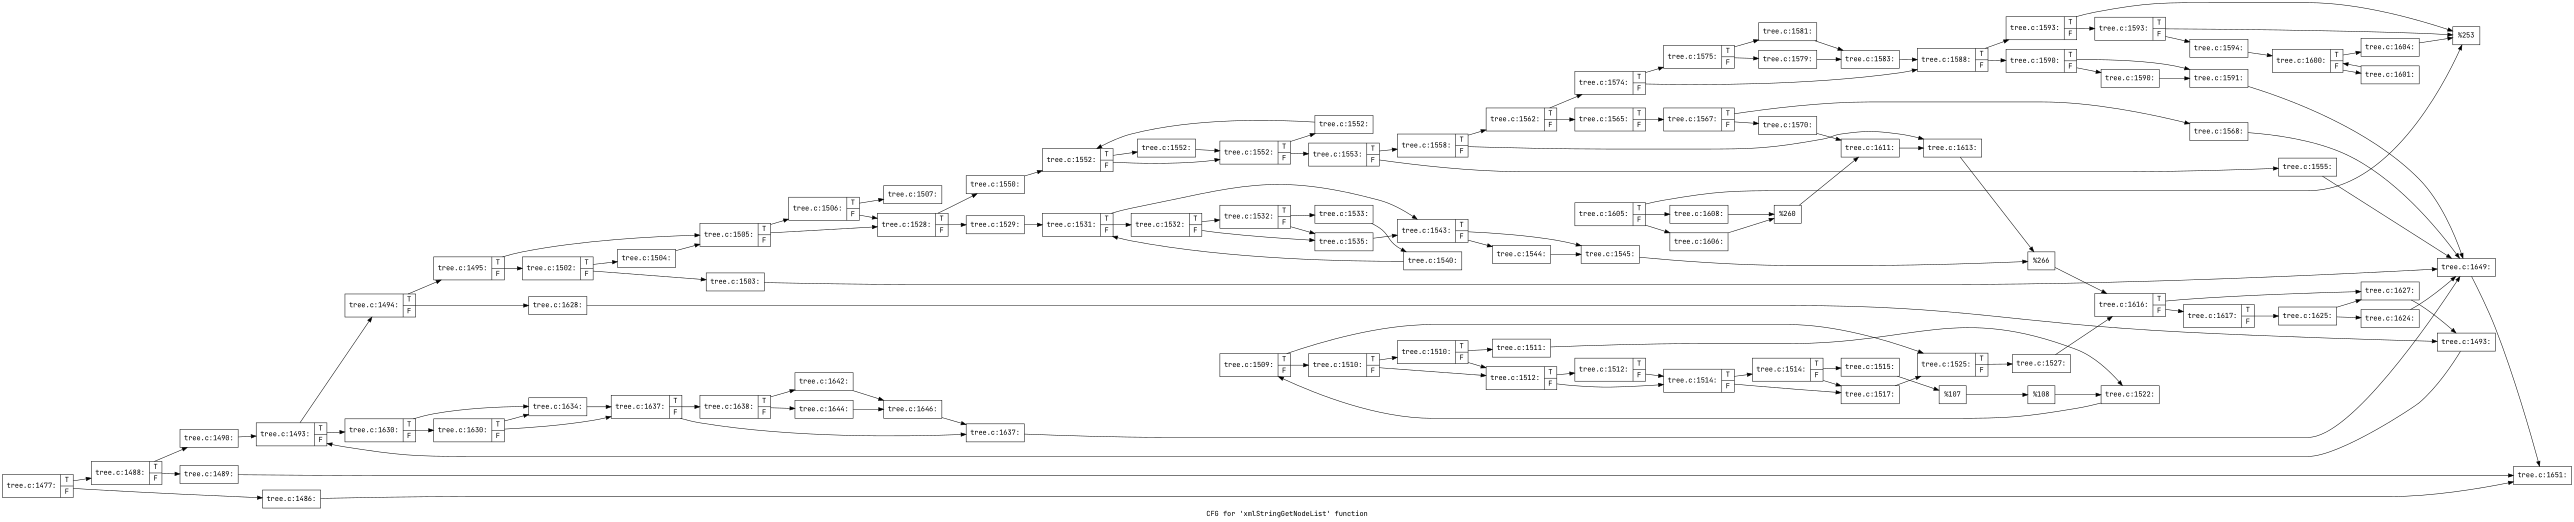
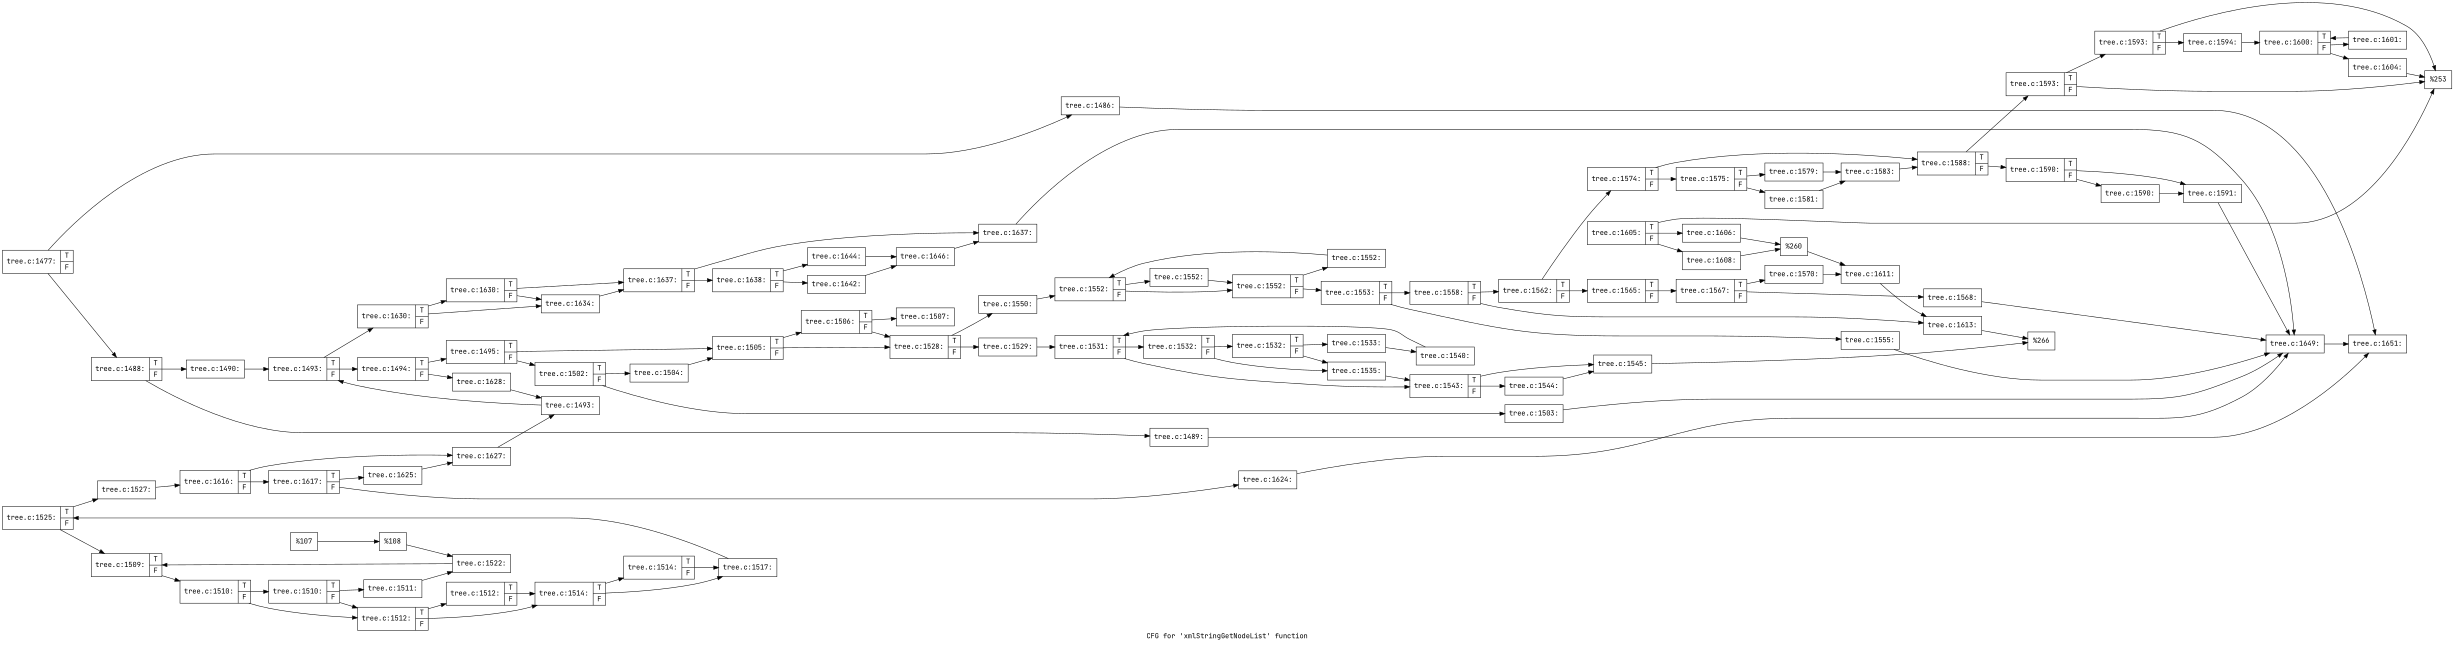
(2079, 279) -> none
(2346, 317) -> (787, 499)
(1602, 325) -> (80, 540)
(1870, 367) -> none
